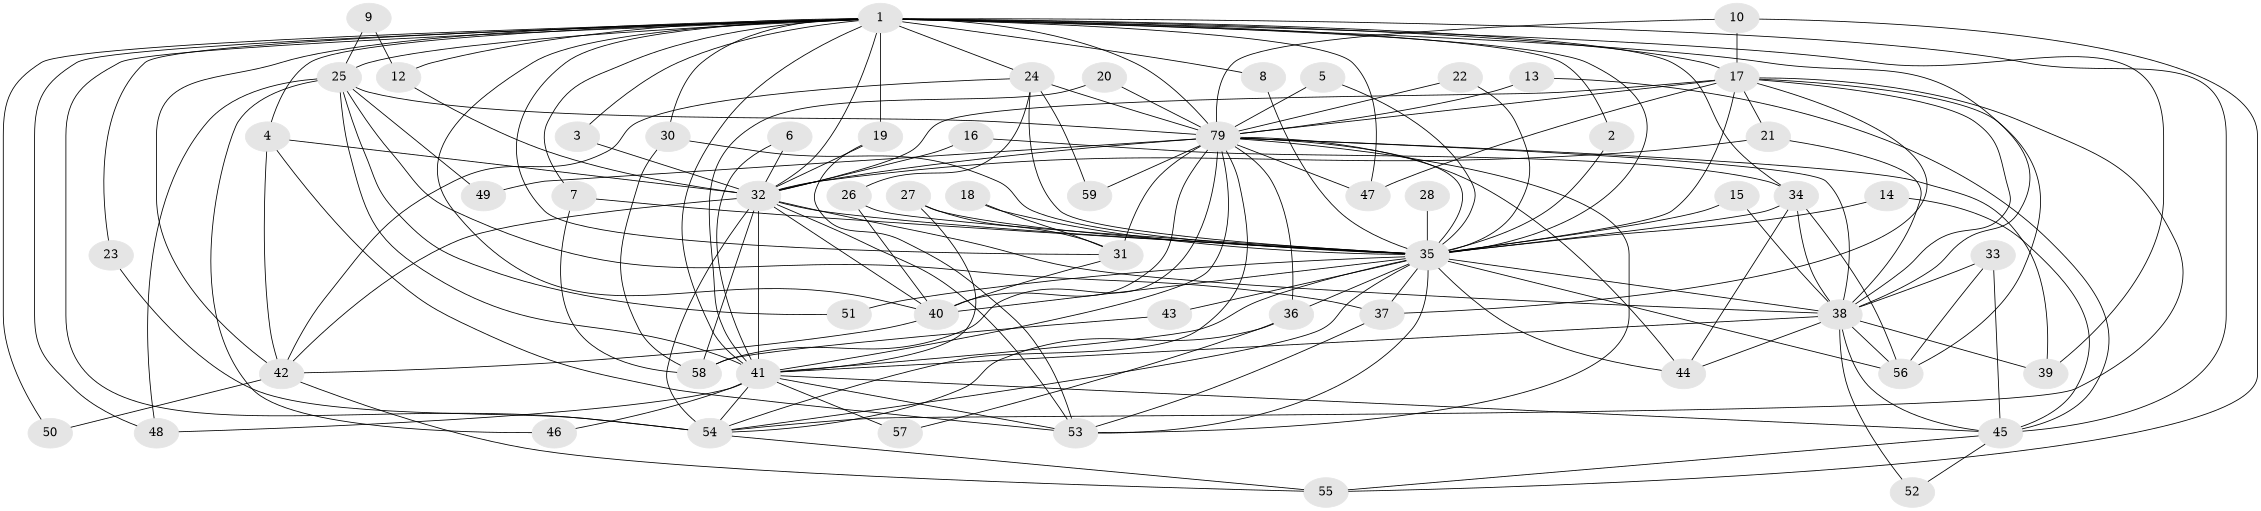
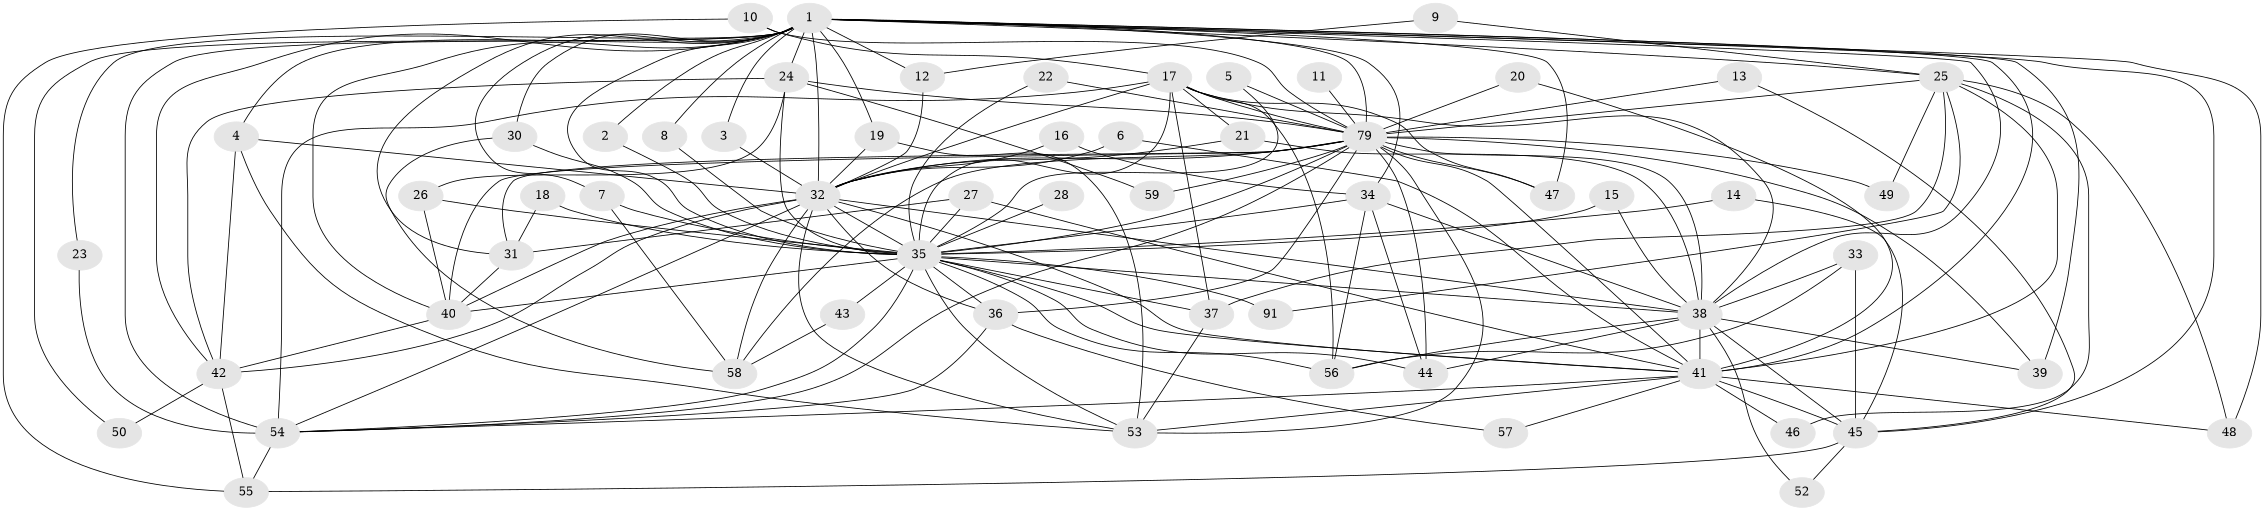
(1312, 29) -> none
none -> (1319, 77)
none -> (889, 270)
(849, 315) -> (1271, 315)
